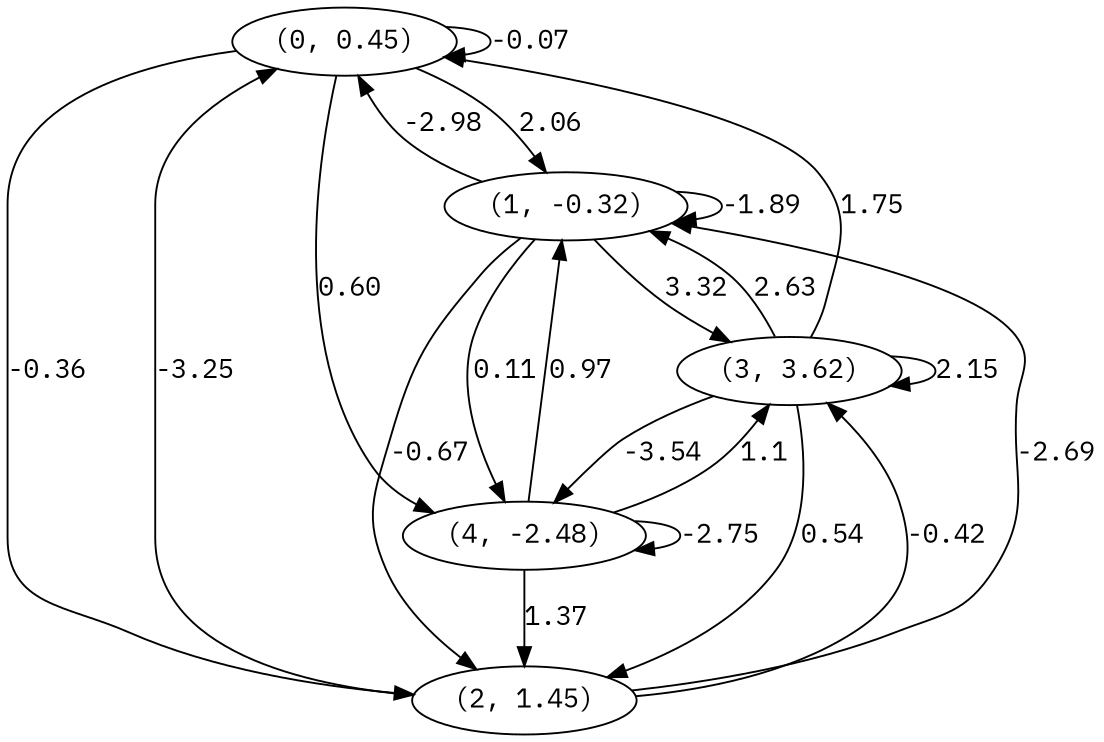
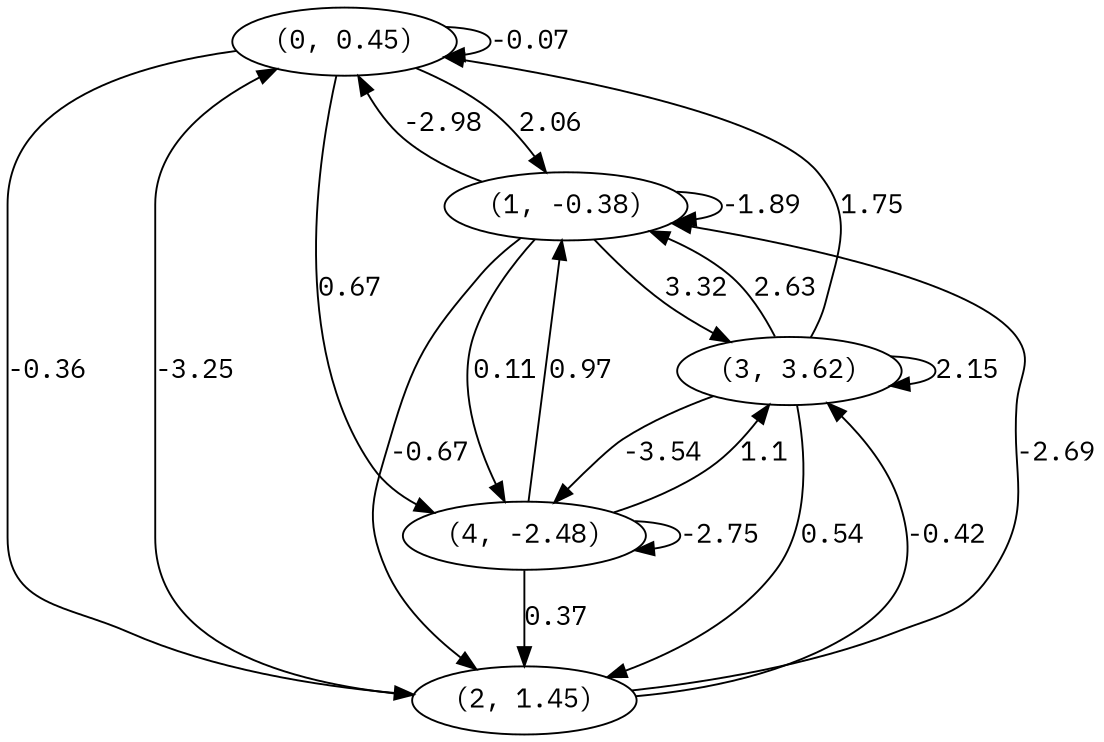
(566, 206) -> (566, 206)
(350, 289) -> (350, 289)
(557, 618) -> (557, 618)
